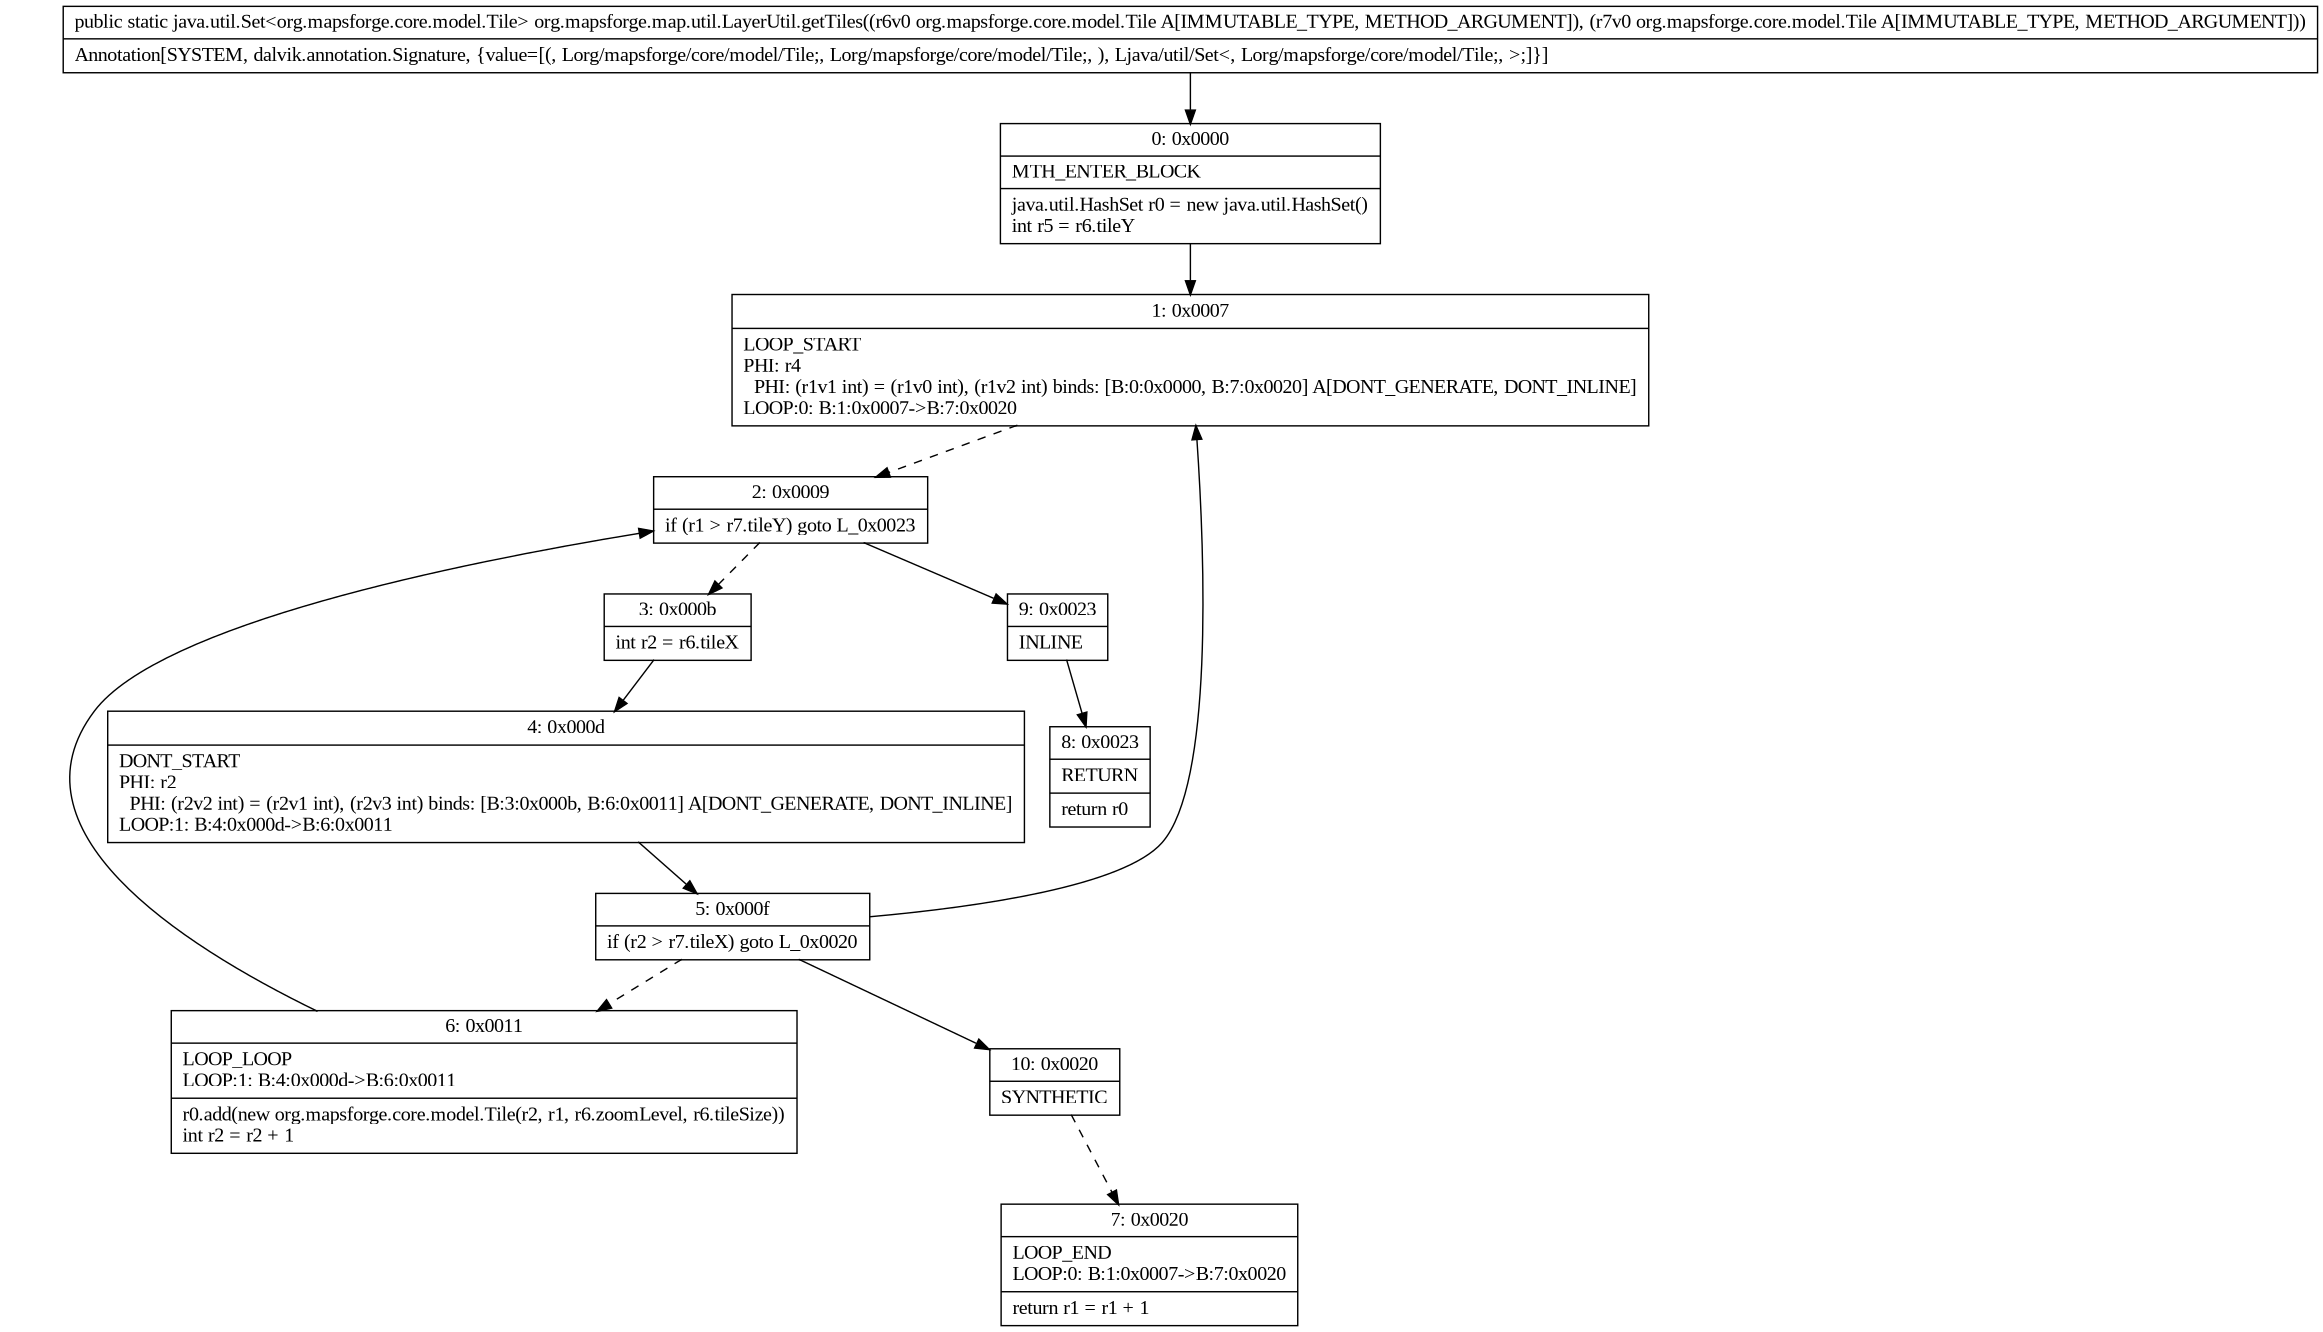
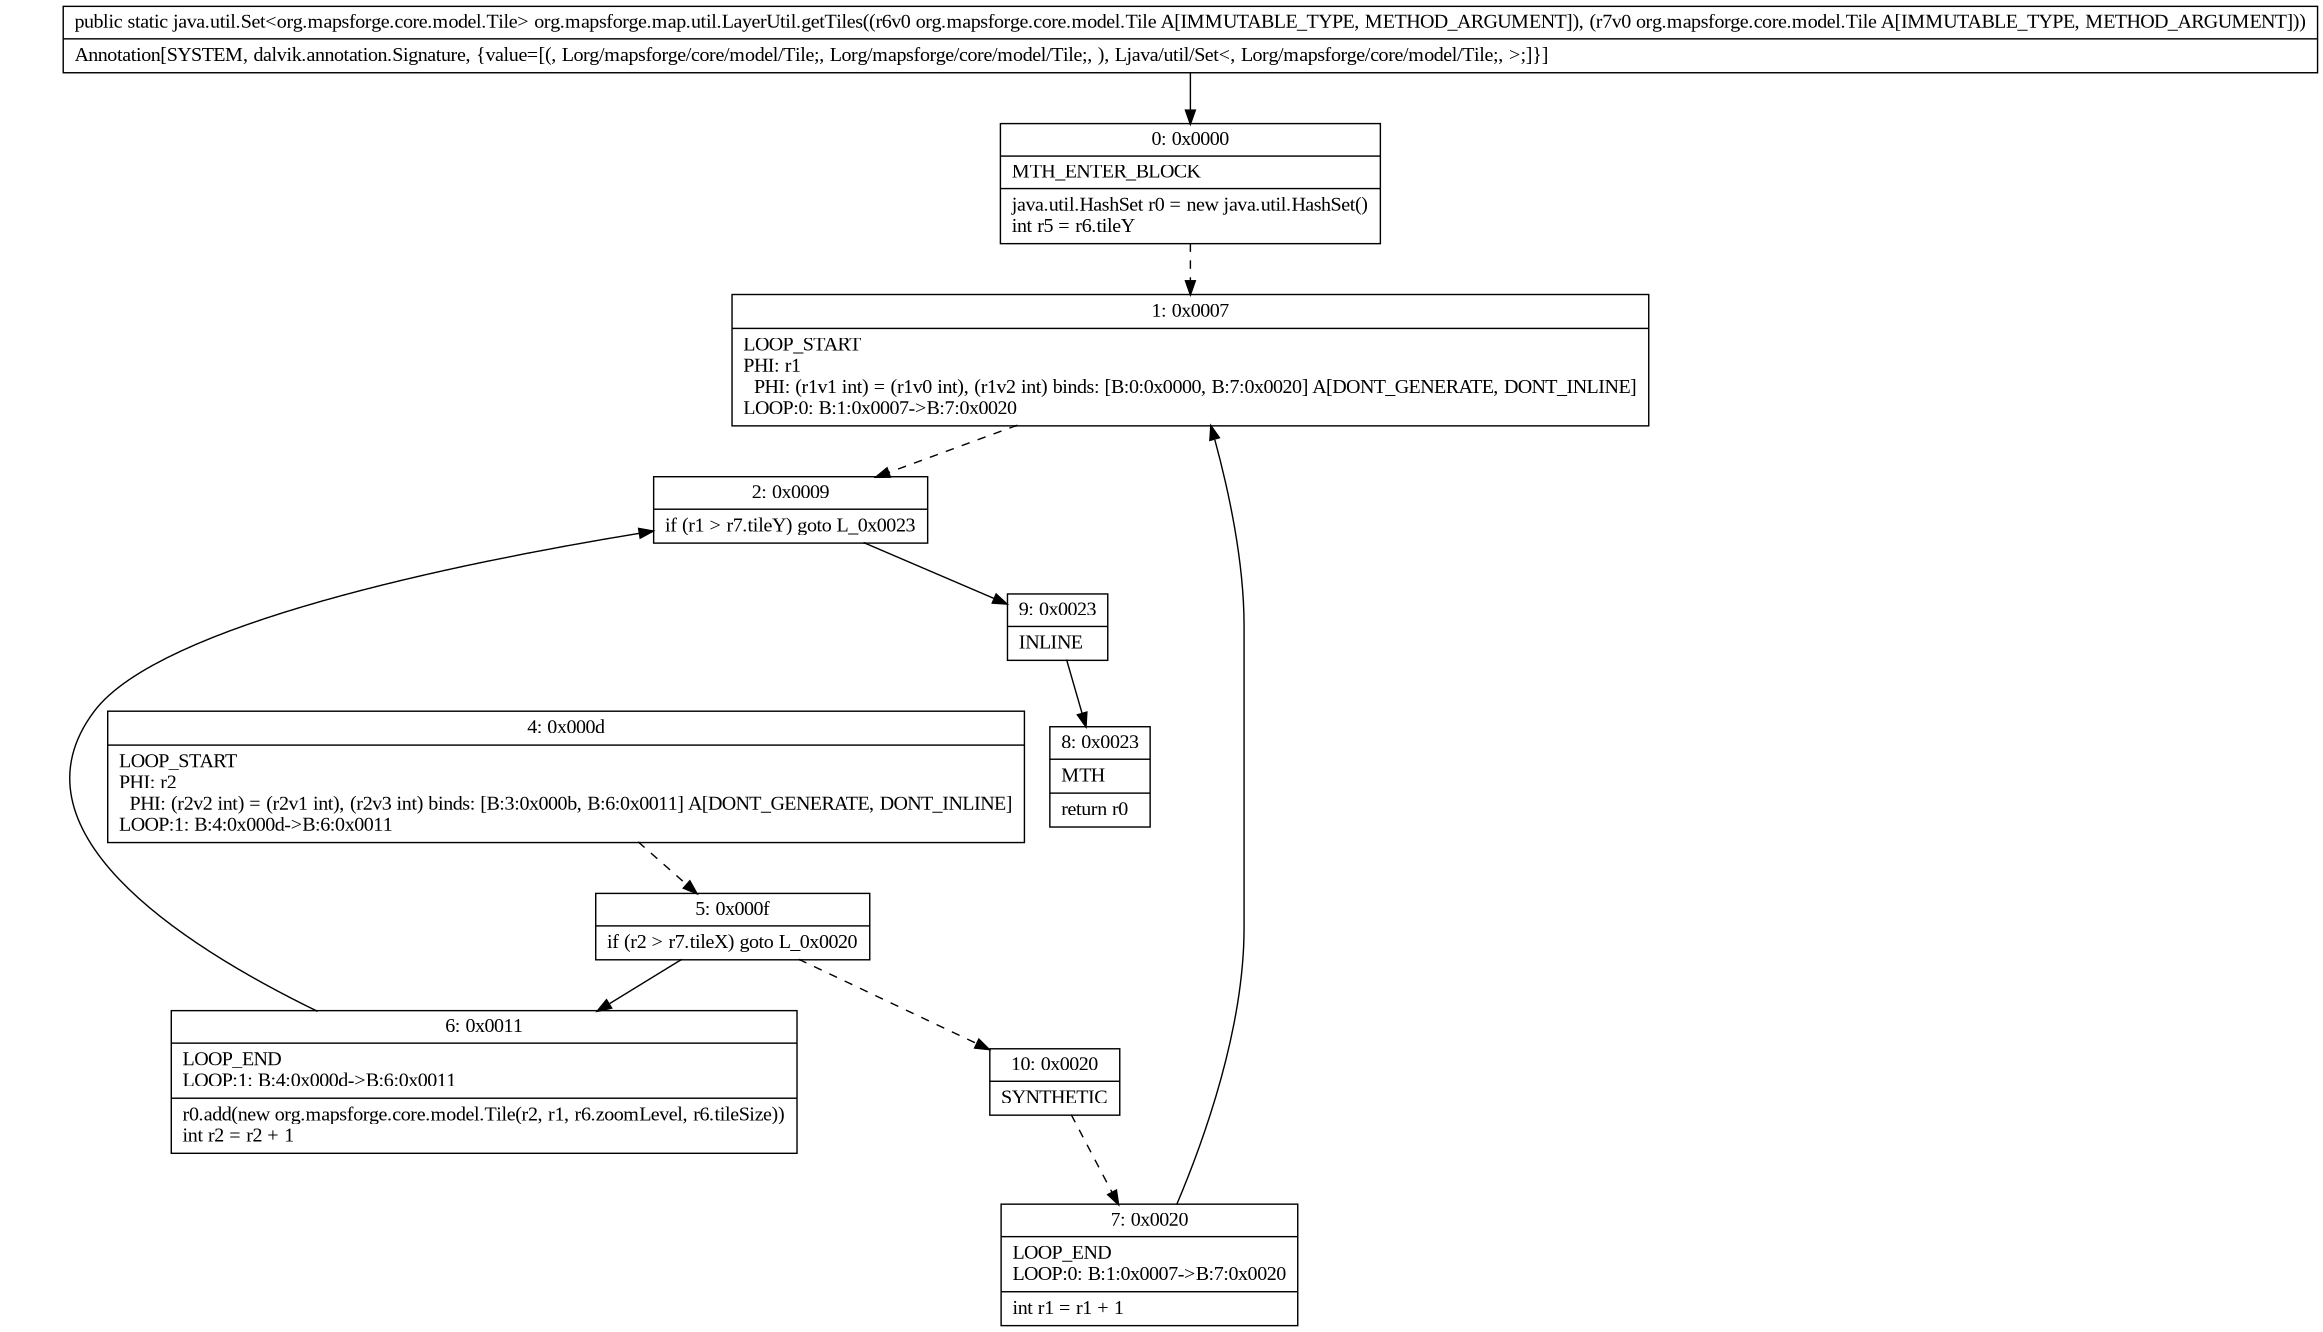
(1190, 262) -> (1190, 262)
(775, 366) -> (775, 366)
(678, 627) -> none
(180, 761) -> (178, 761)
(1100, 775) -> (1083, 775)
(1184, 795) -> (1244, 825)
(662, 863) -> (662, 863)
(646, 981) -> (646, 981)
(887, 1001) -> (887, 1001)
(238, 1059) -> (232, 1059)
(1081, 1308) -> (1068, 1308)
